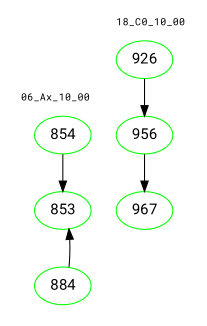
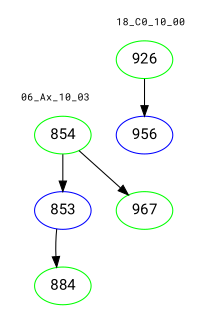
(56, 98) -> (56, 98)
(145, 135) -> (145, 135)
(145, 168) -> (92, 163)
(63, 210) -> (63, 210)
(70, 253) -> (56, 243)
